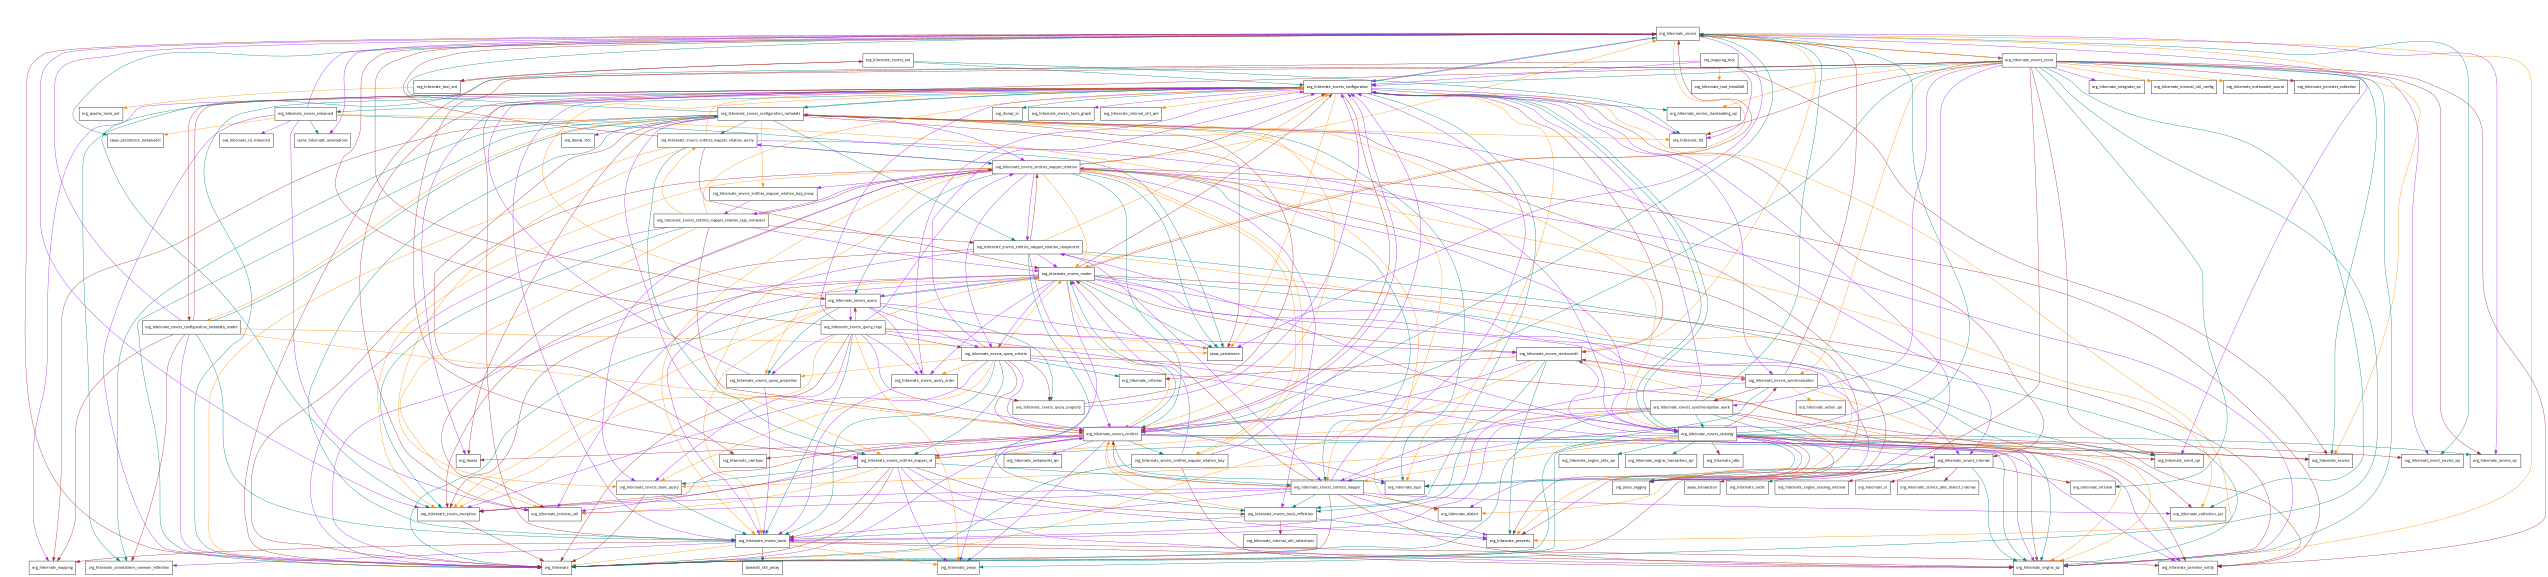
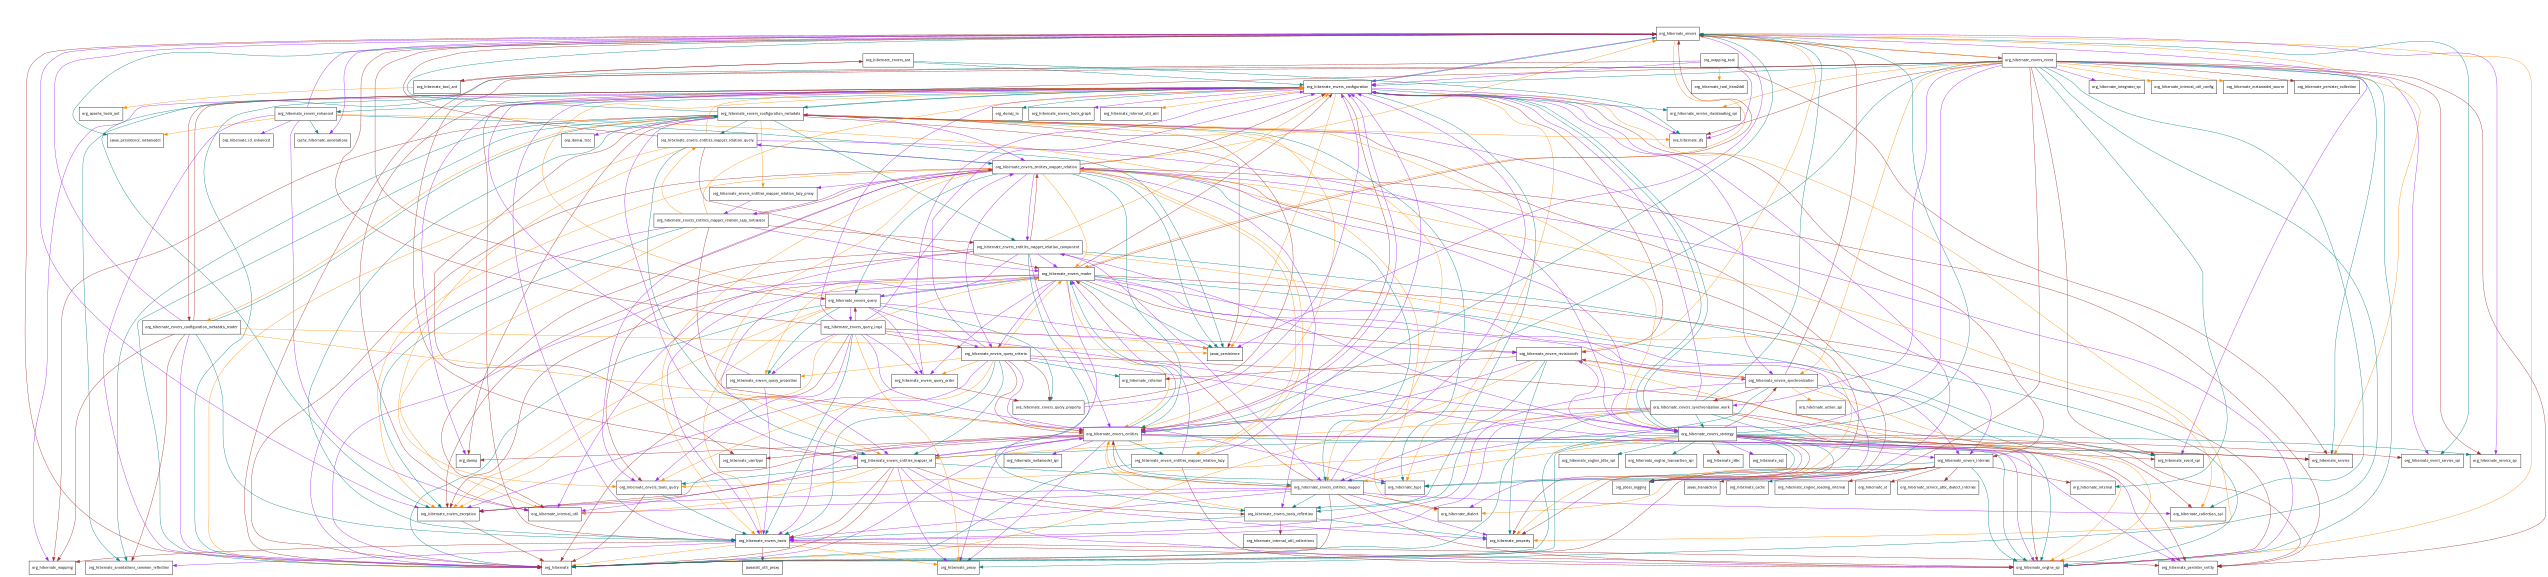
none -> (729, 283)
none -> (766, 314)
none -> (1768, 461)
